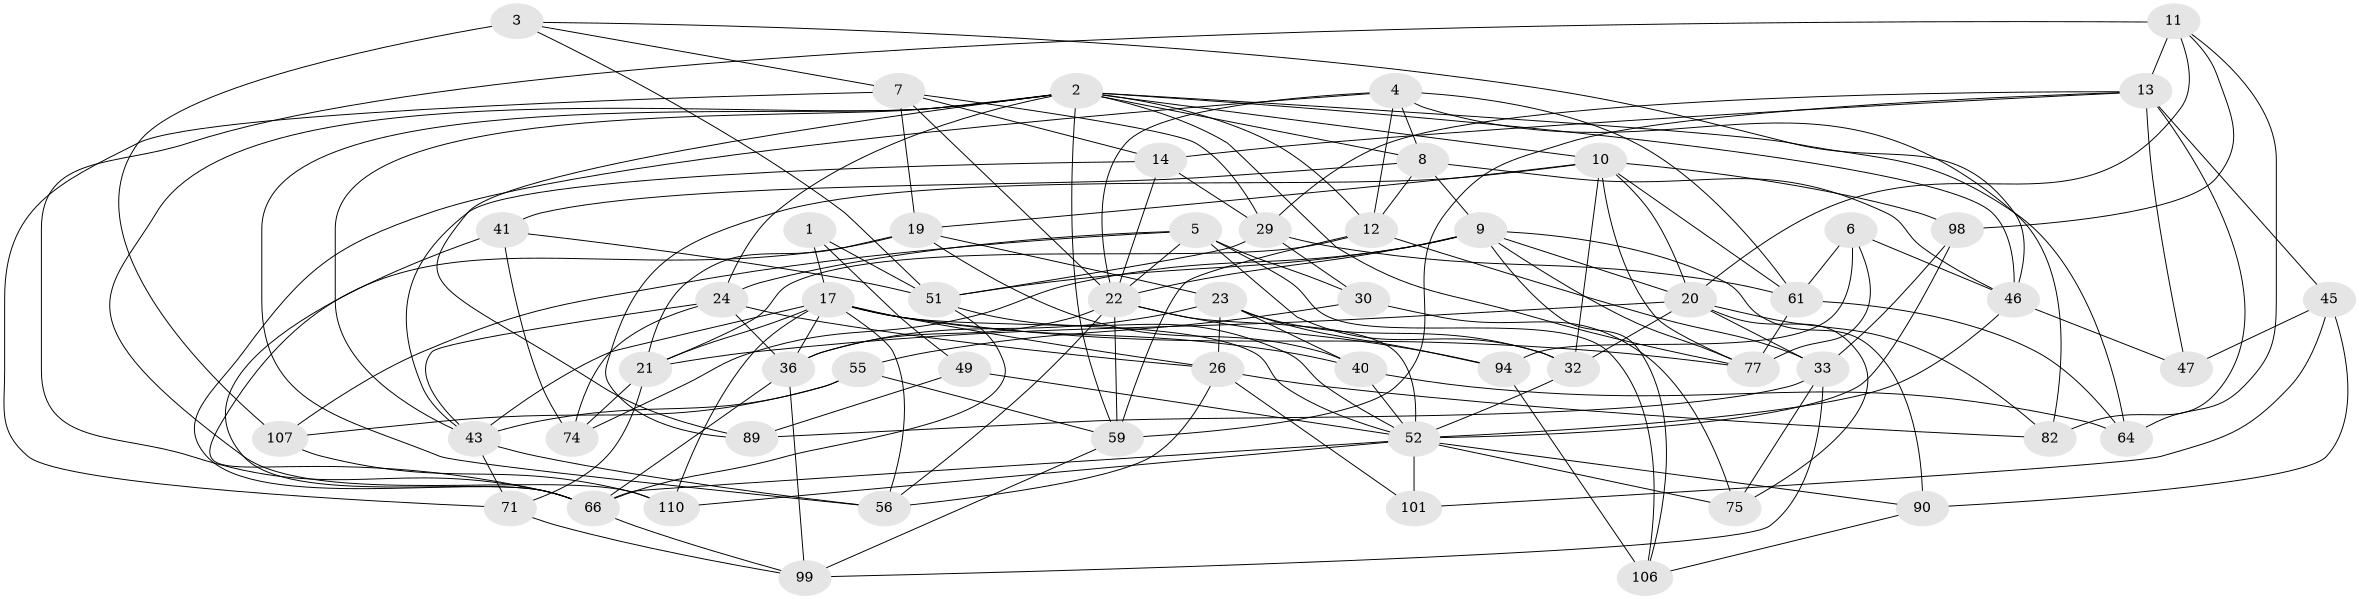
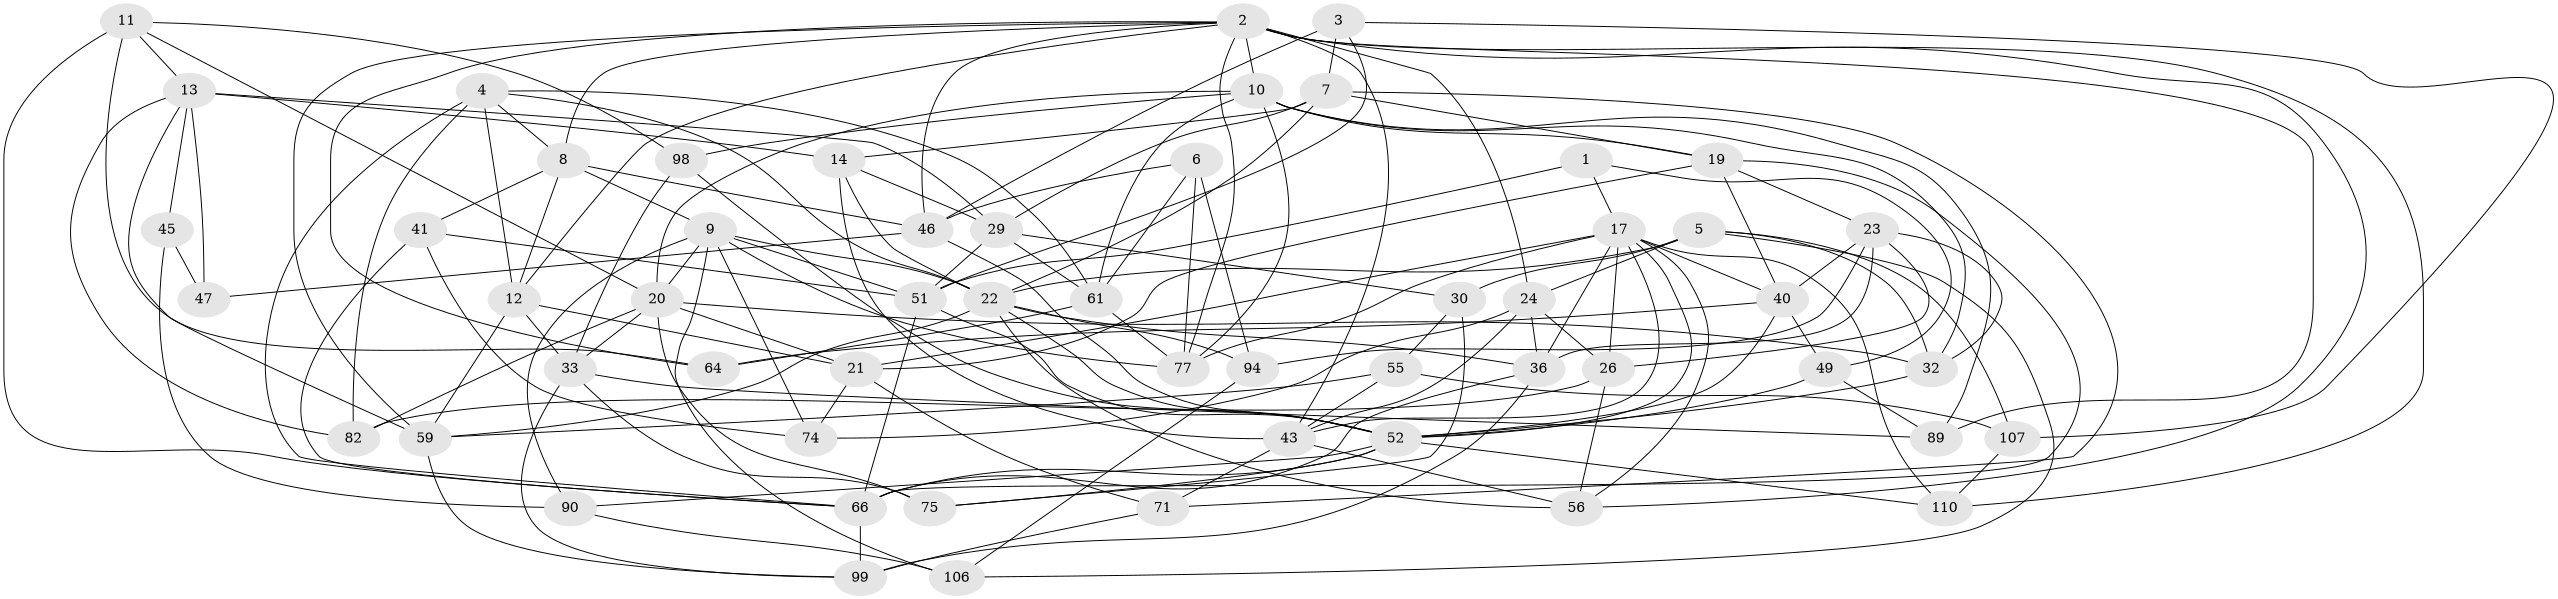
none -> (1804, 334)
(1414, 508) -> none
